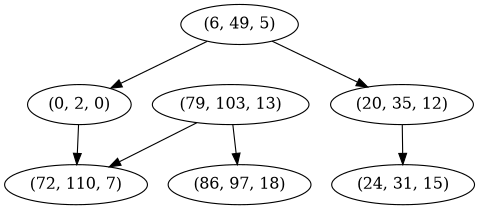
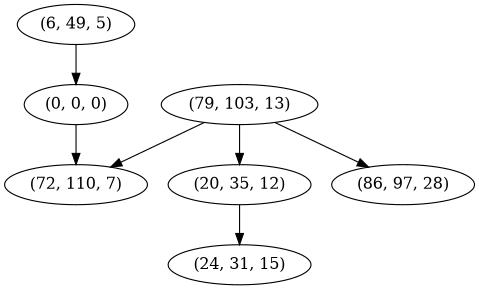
(315, 62) -> (240, 139)
(79, 105) -> (76, 105)
(240, 185) -> (403, 185)
